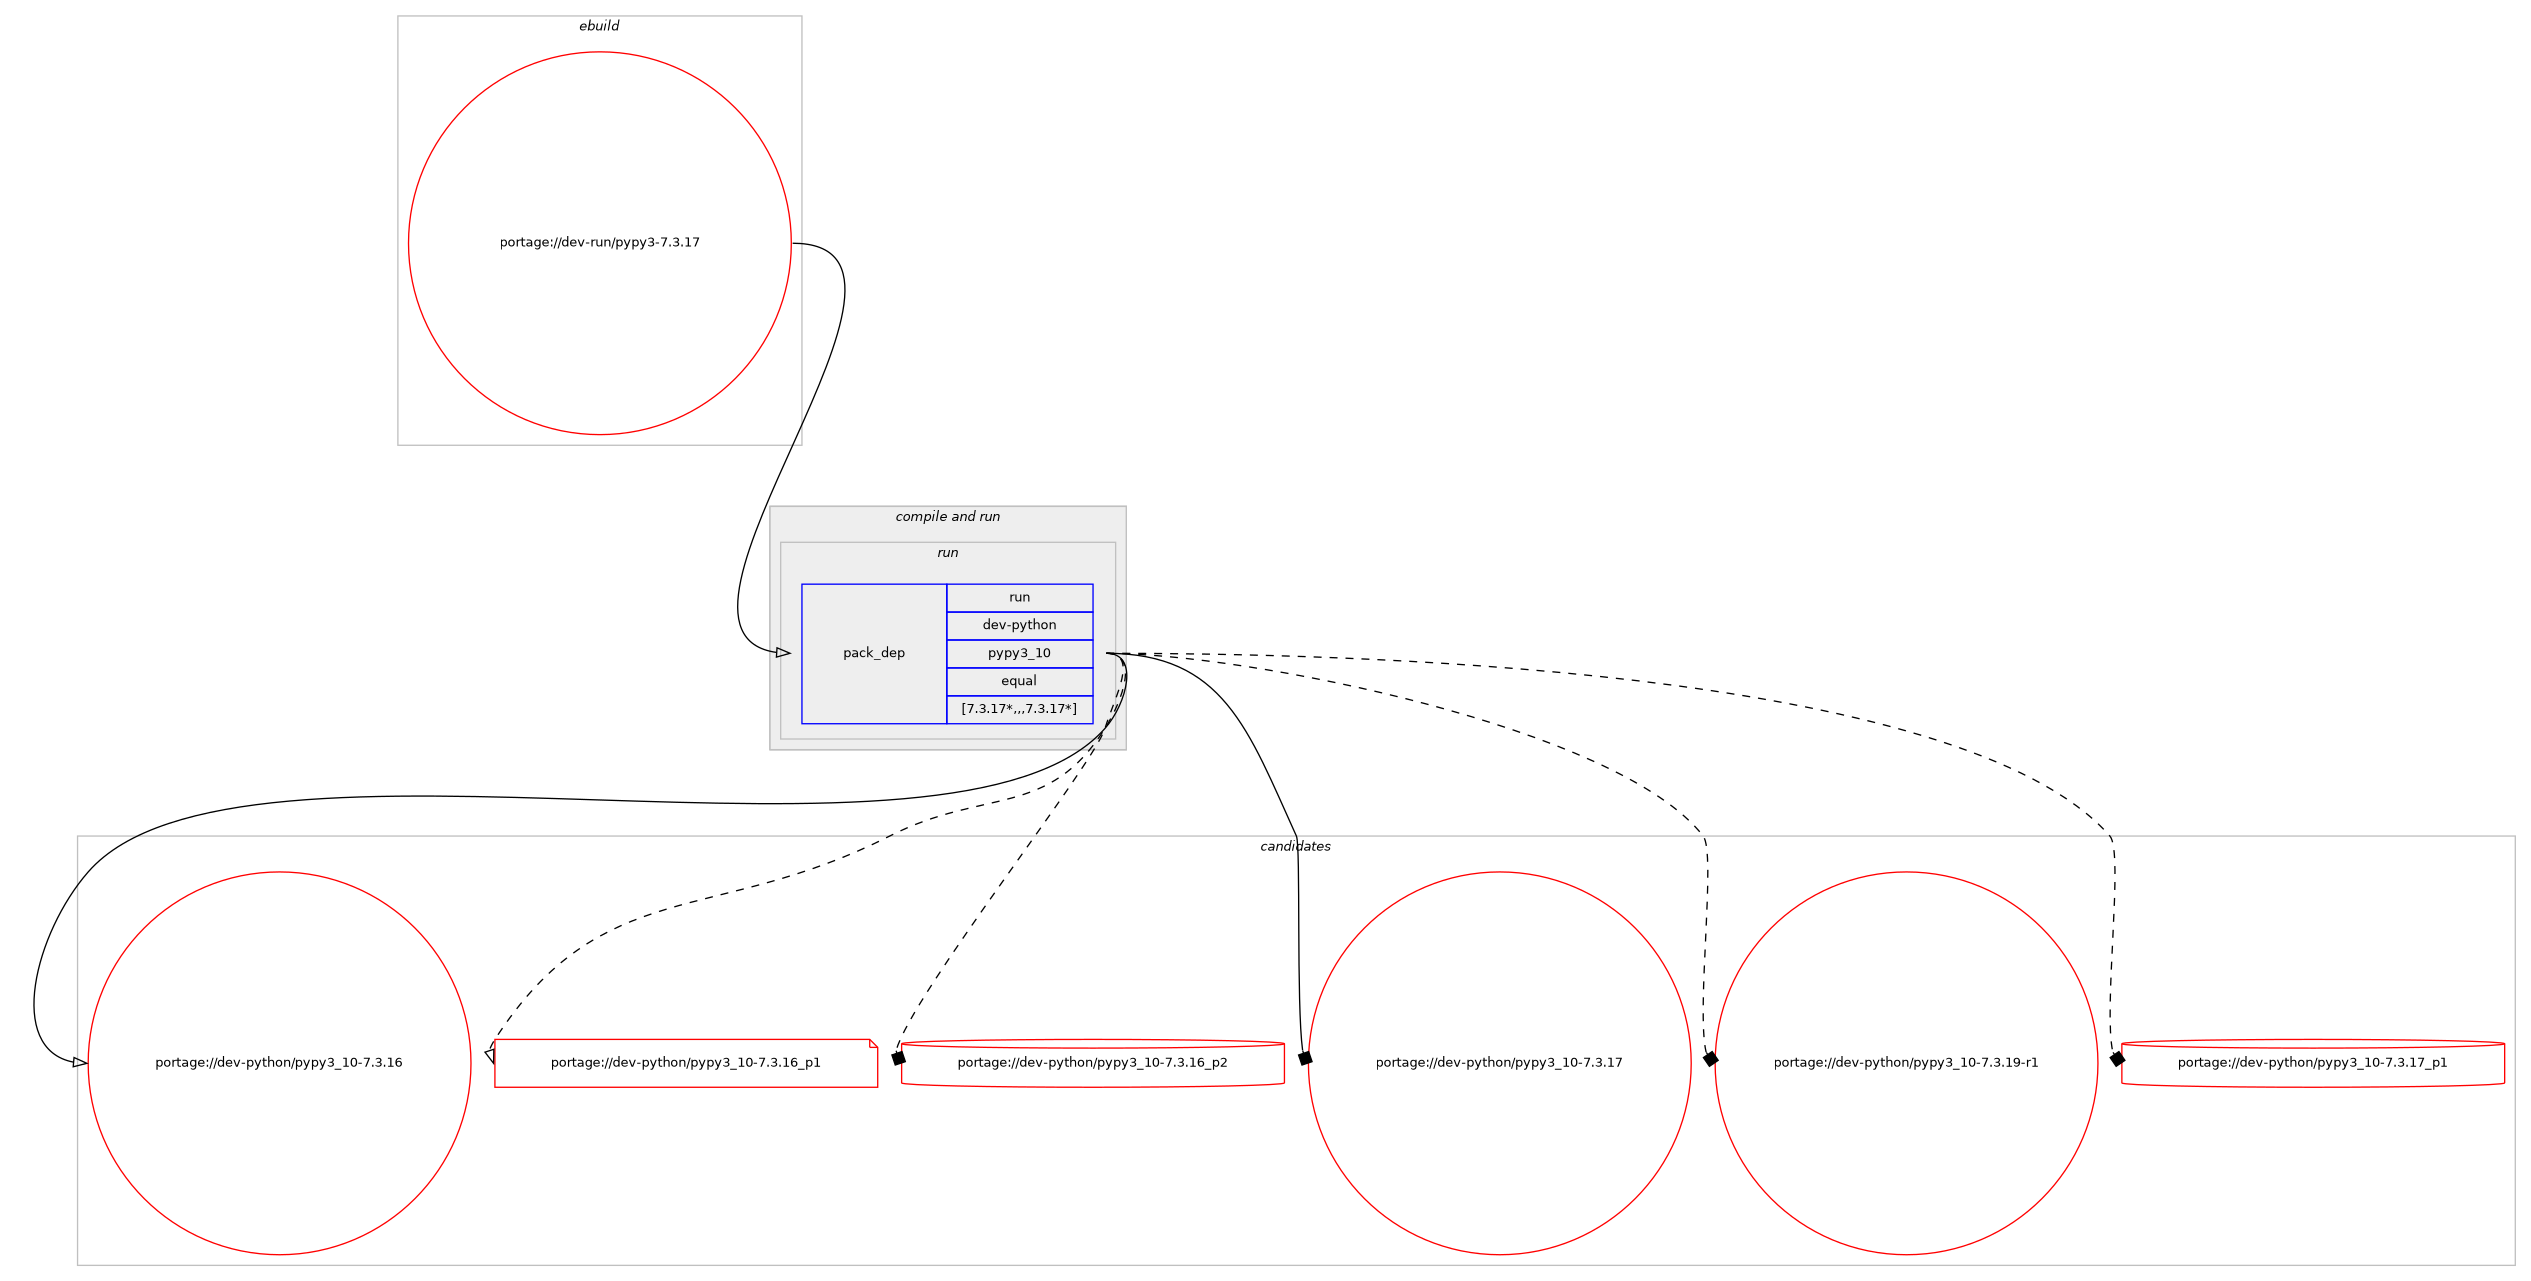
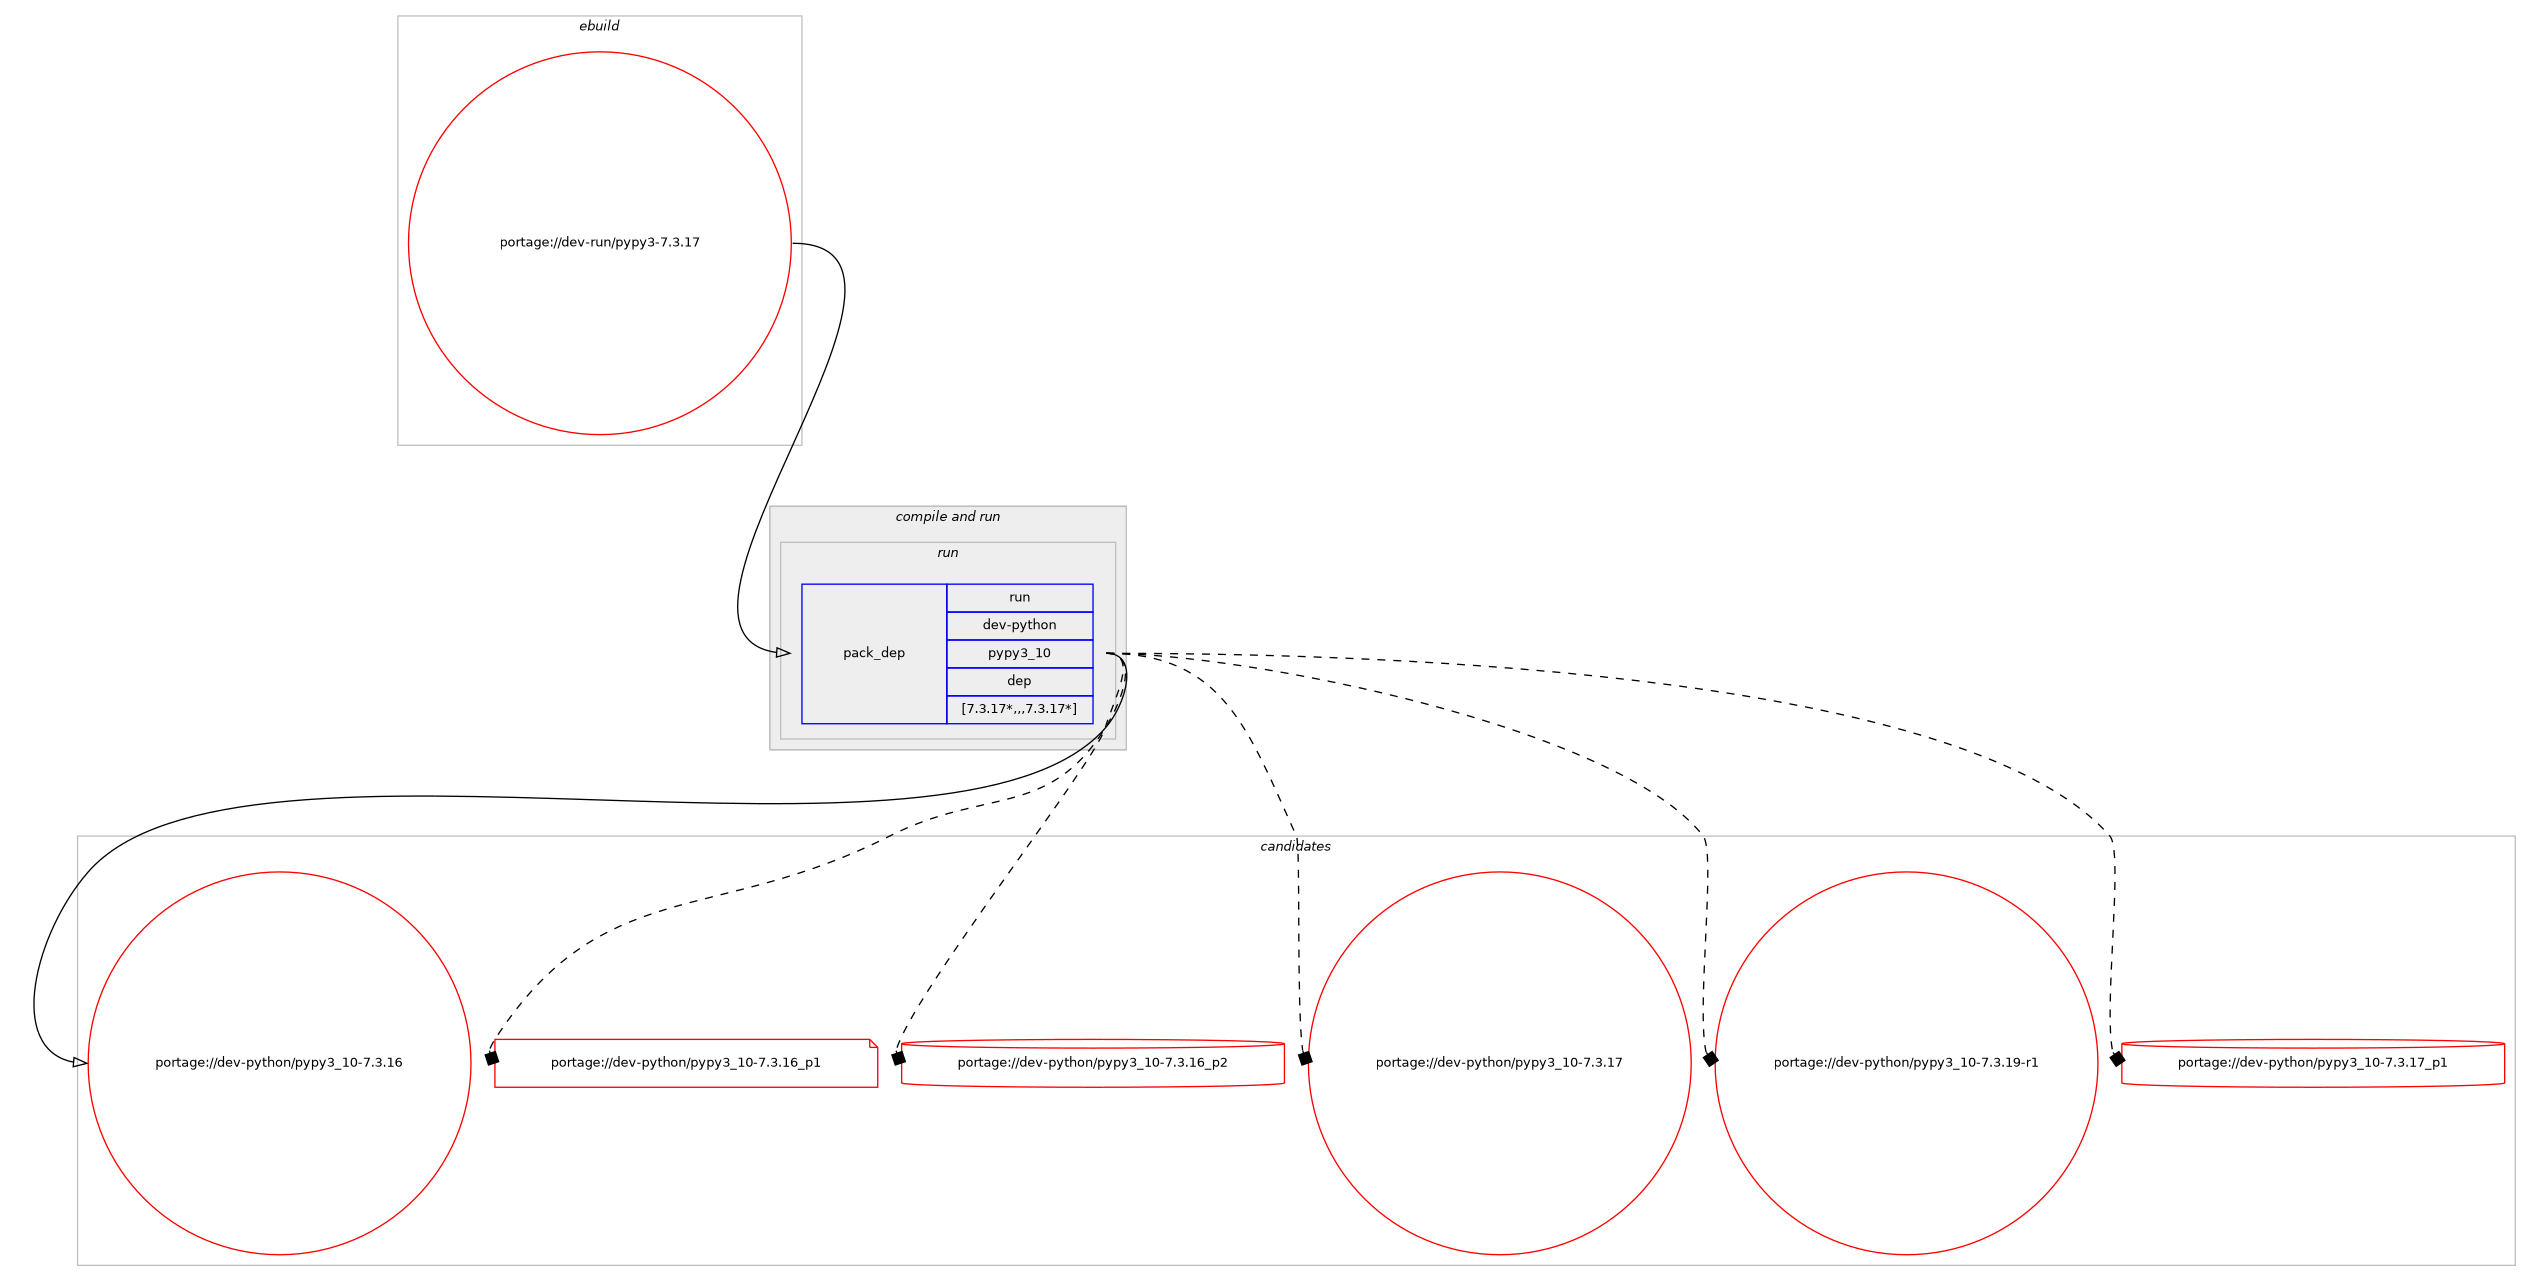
(1020, 681) -> (1020, 681)
(1282, 804) -> (1282, 804)
(830, 862) -> (830, 862)
